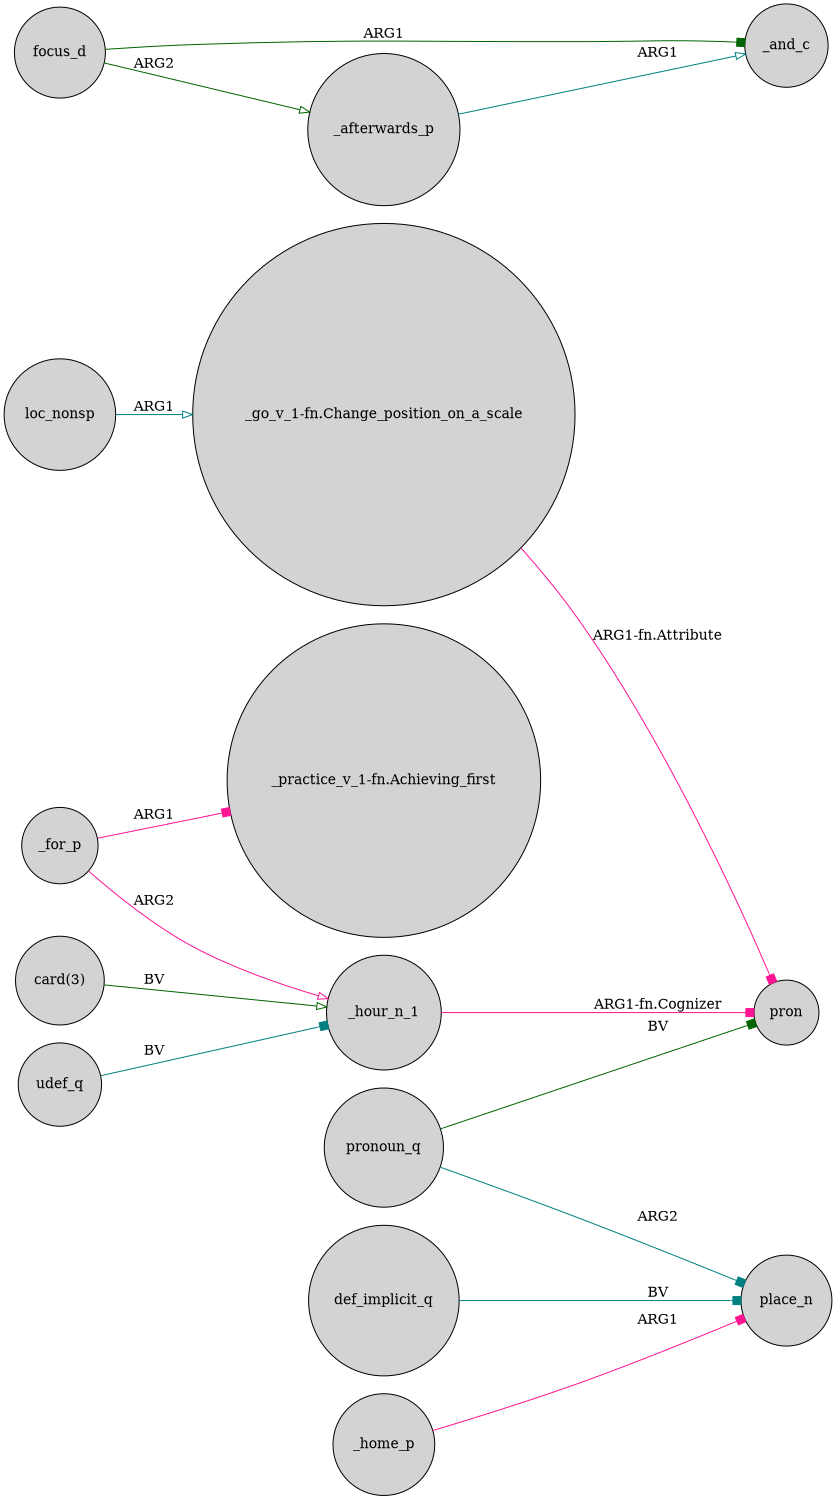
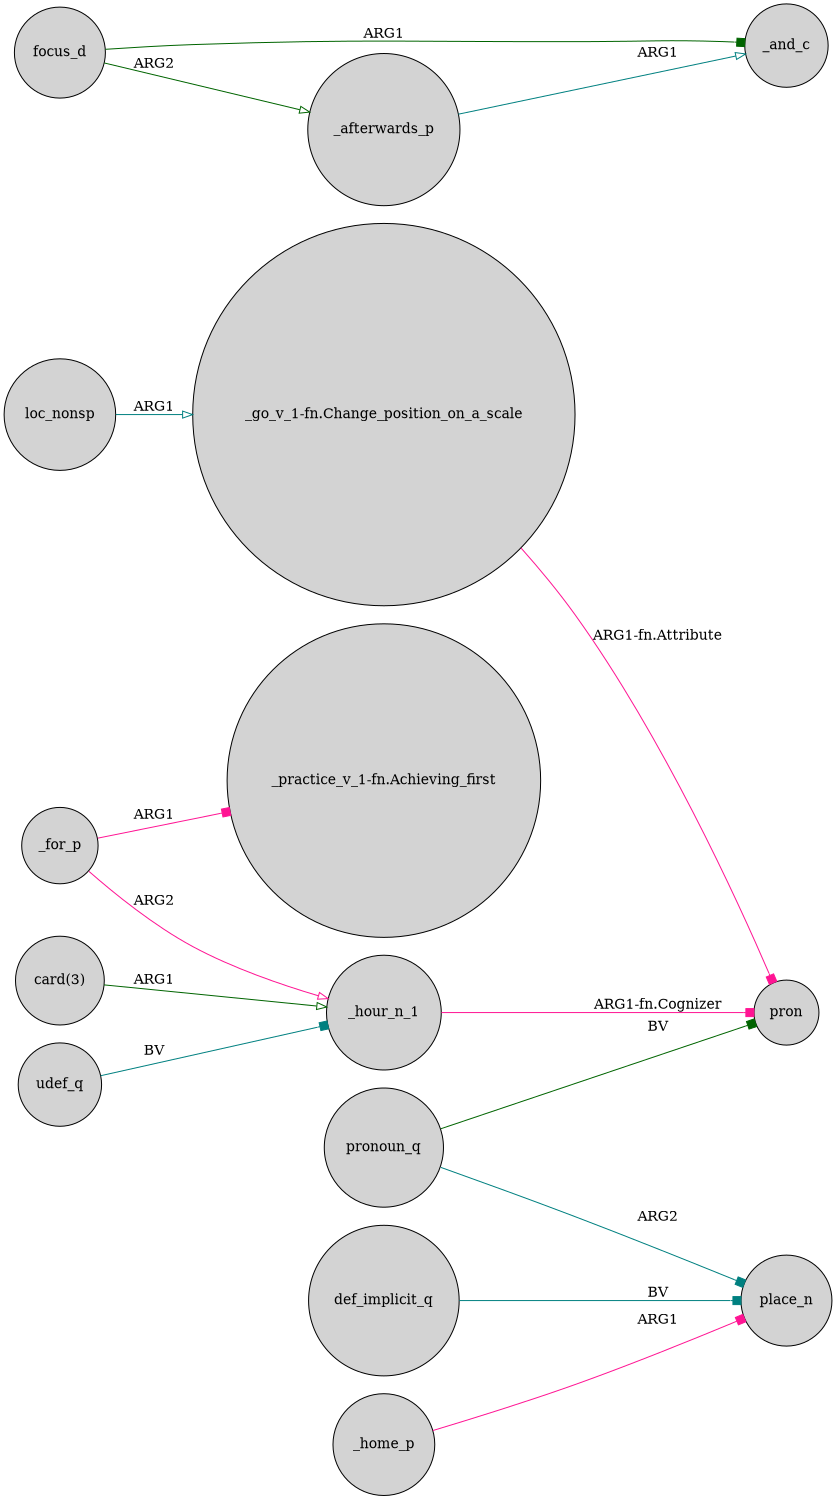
(154, 980) -> (154, 980)
